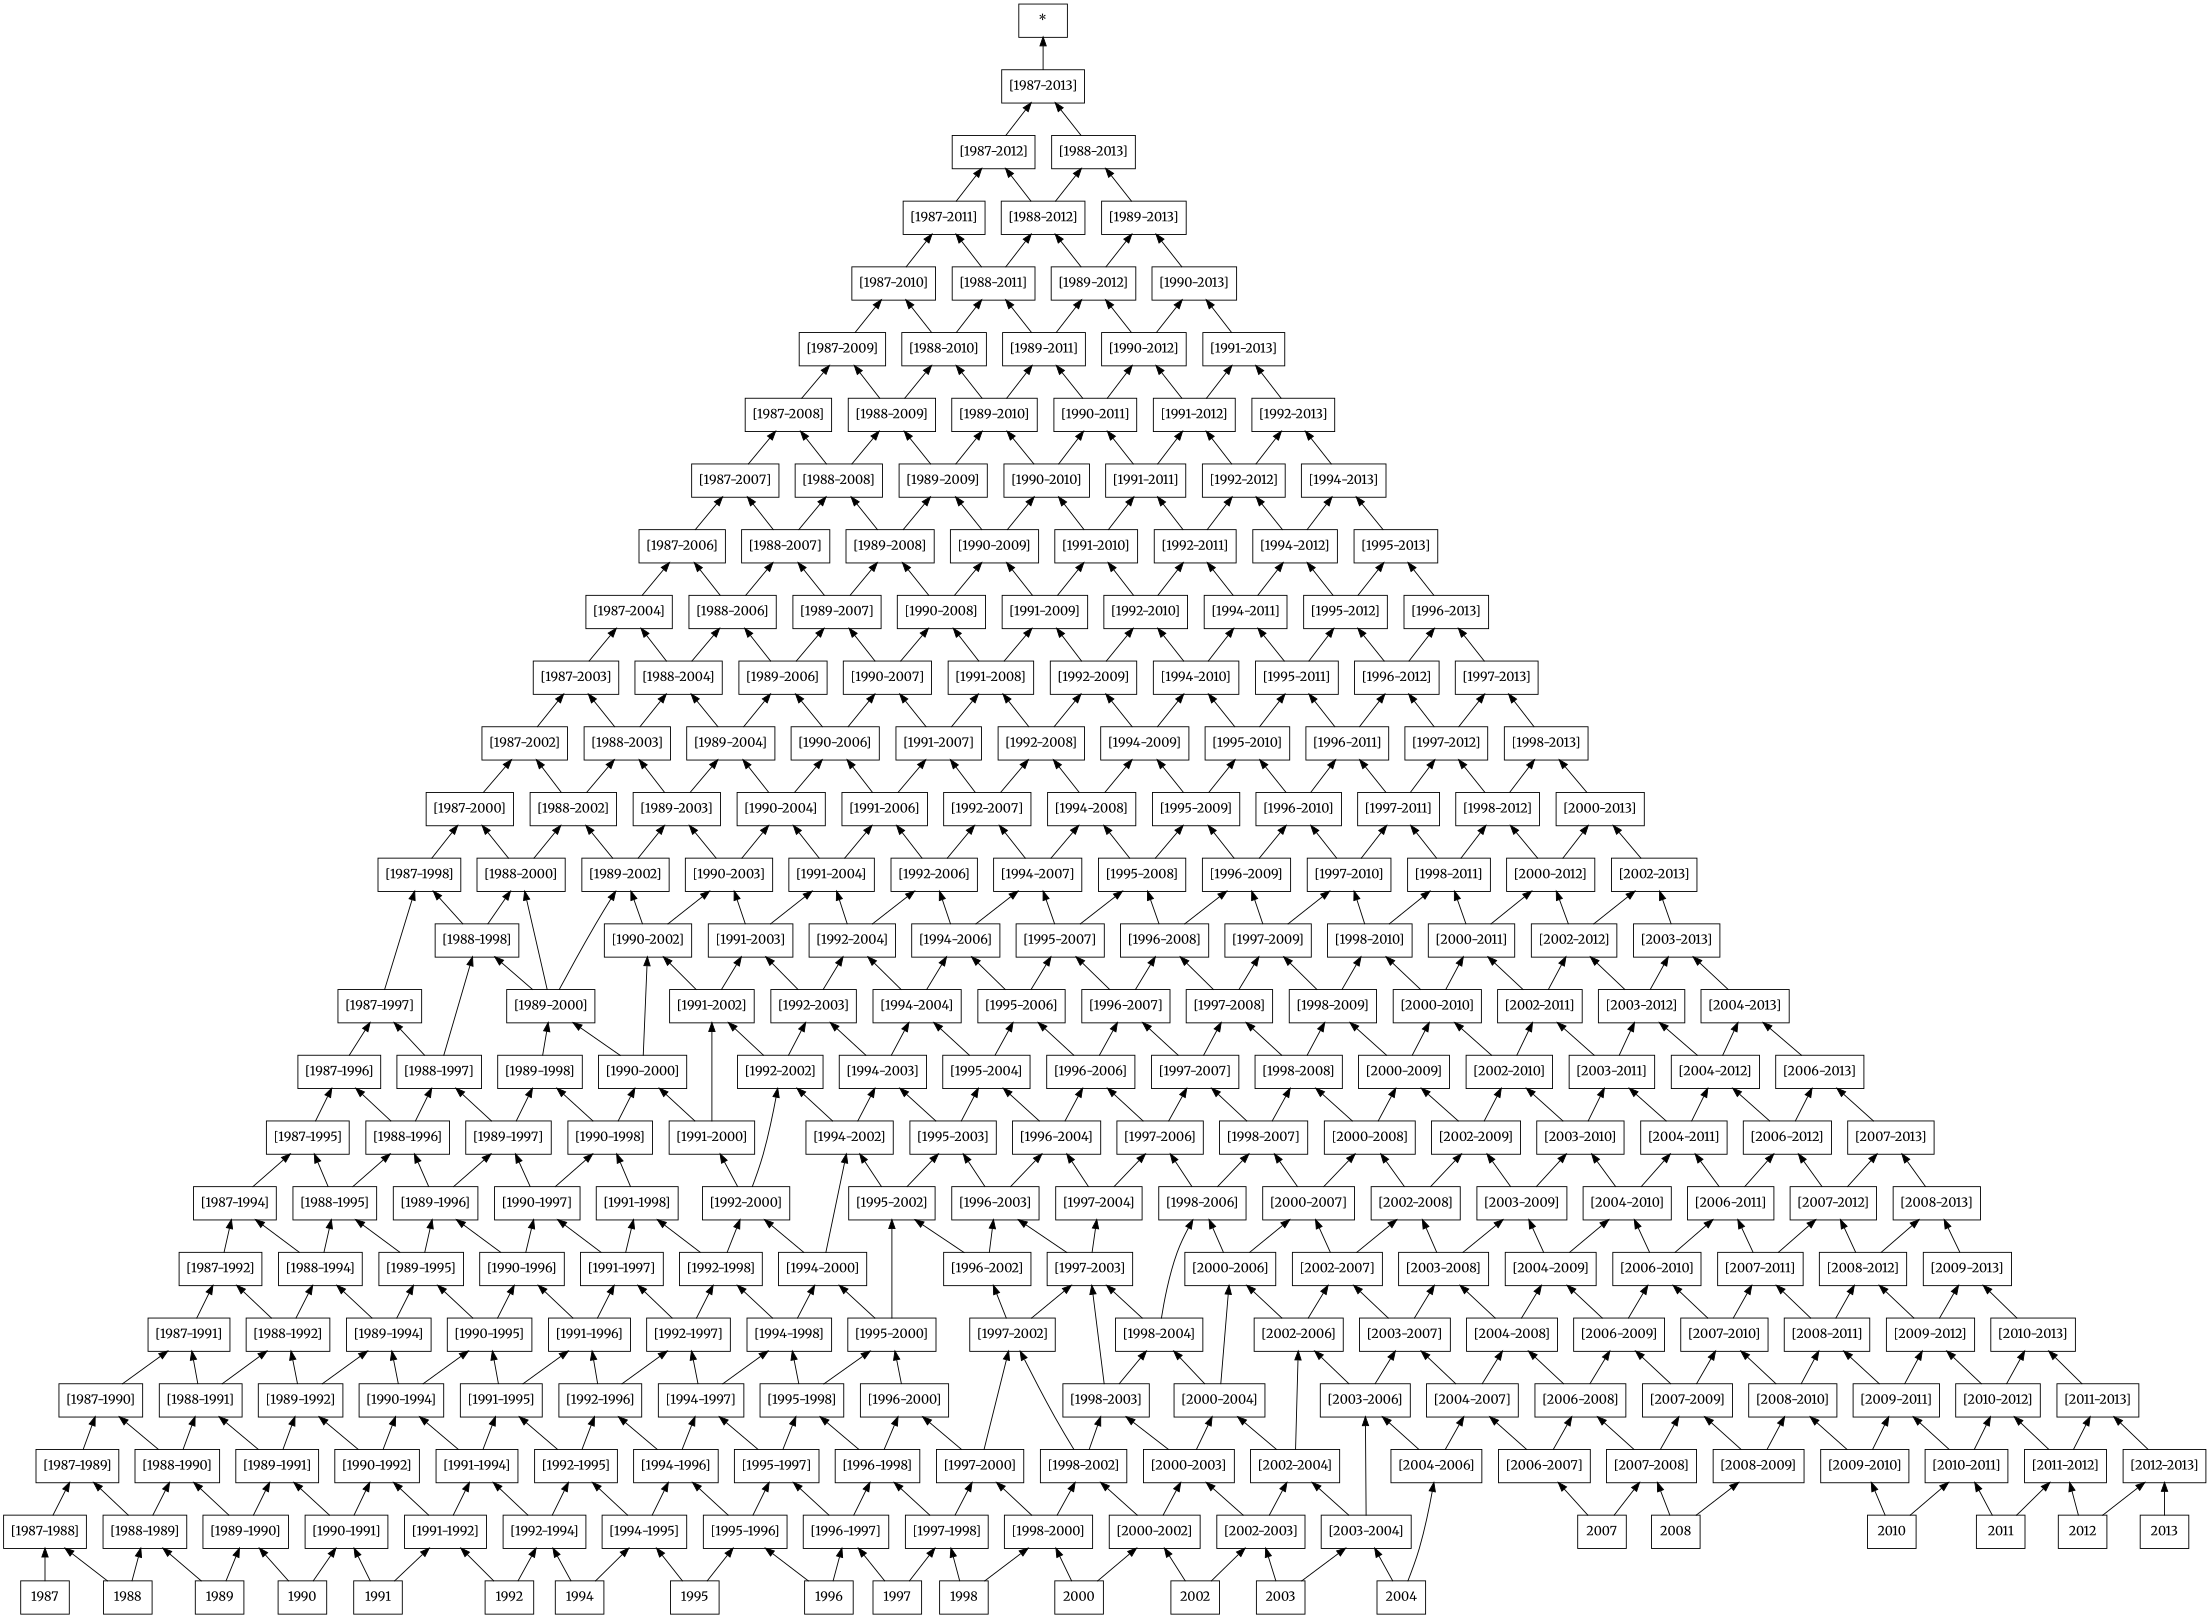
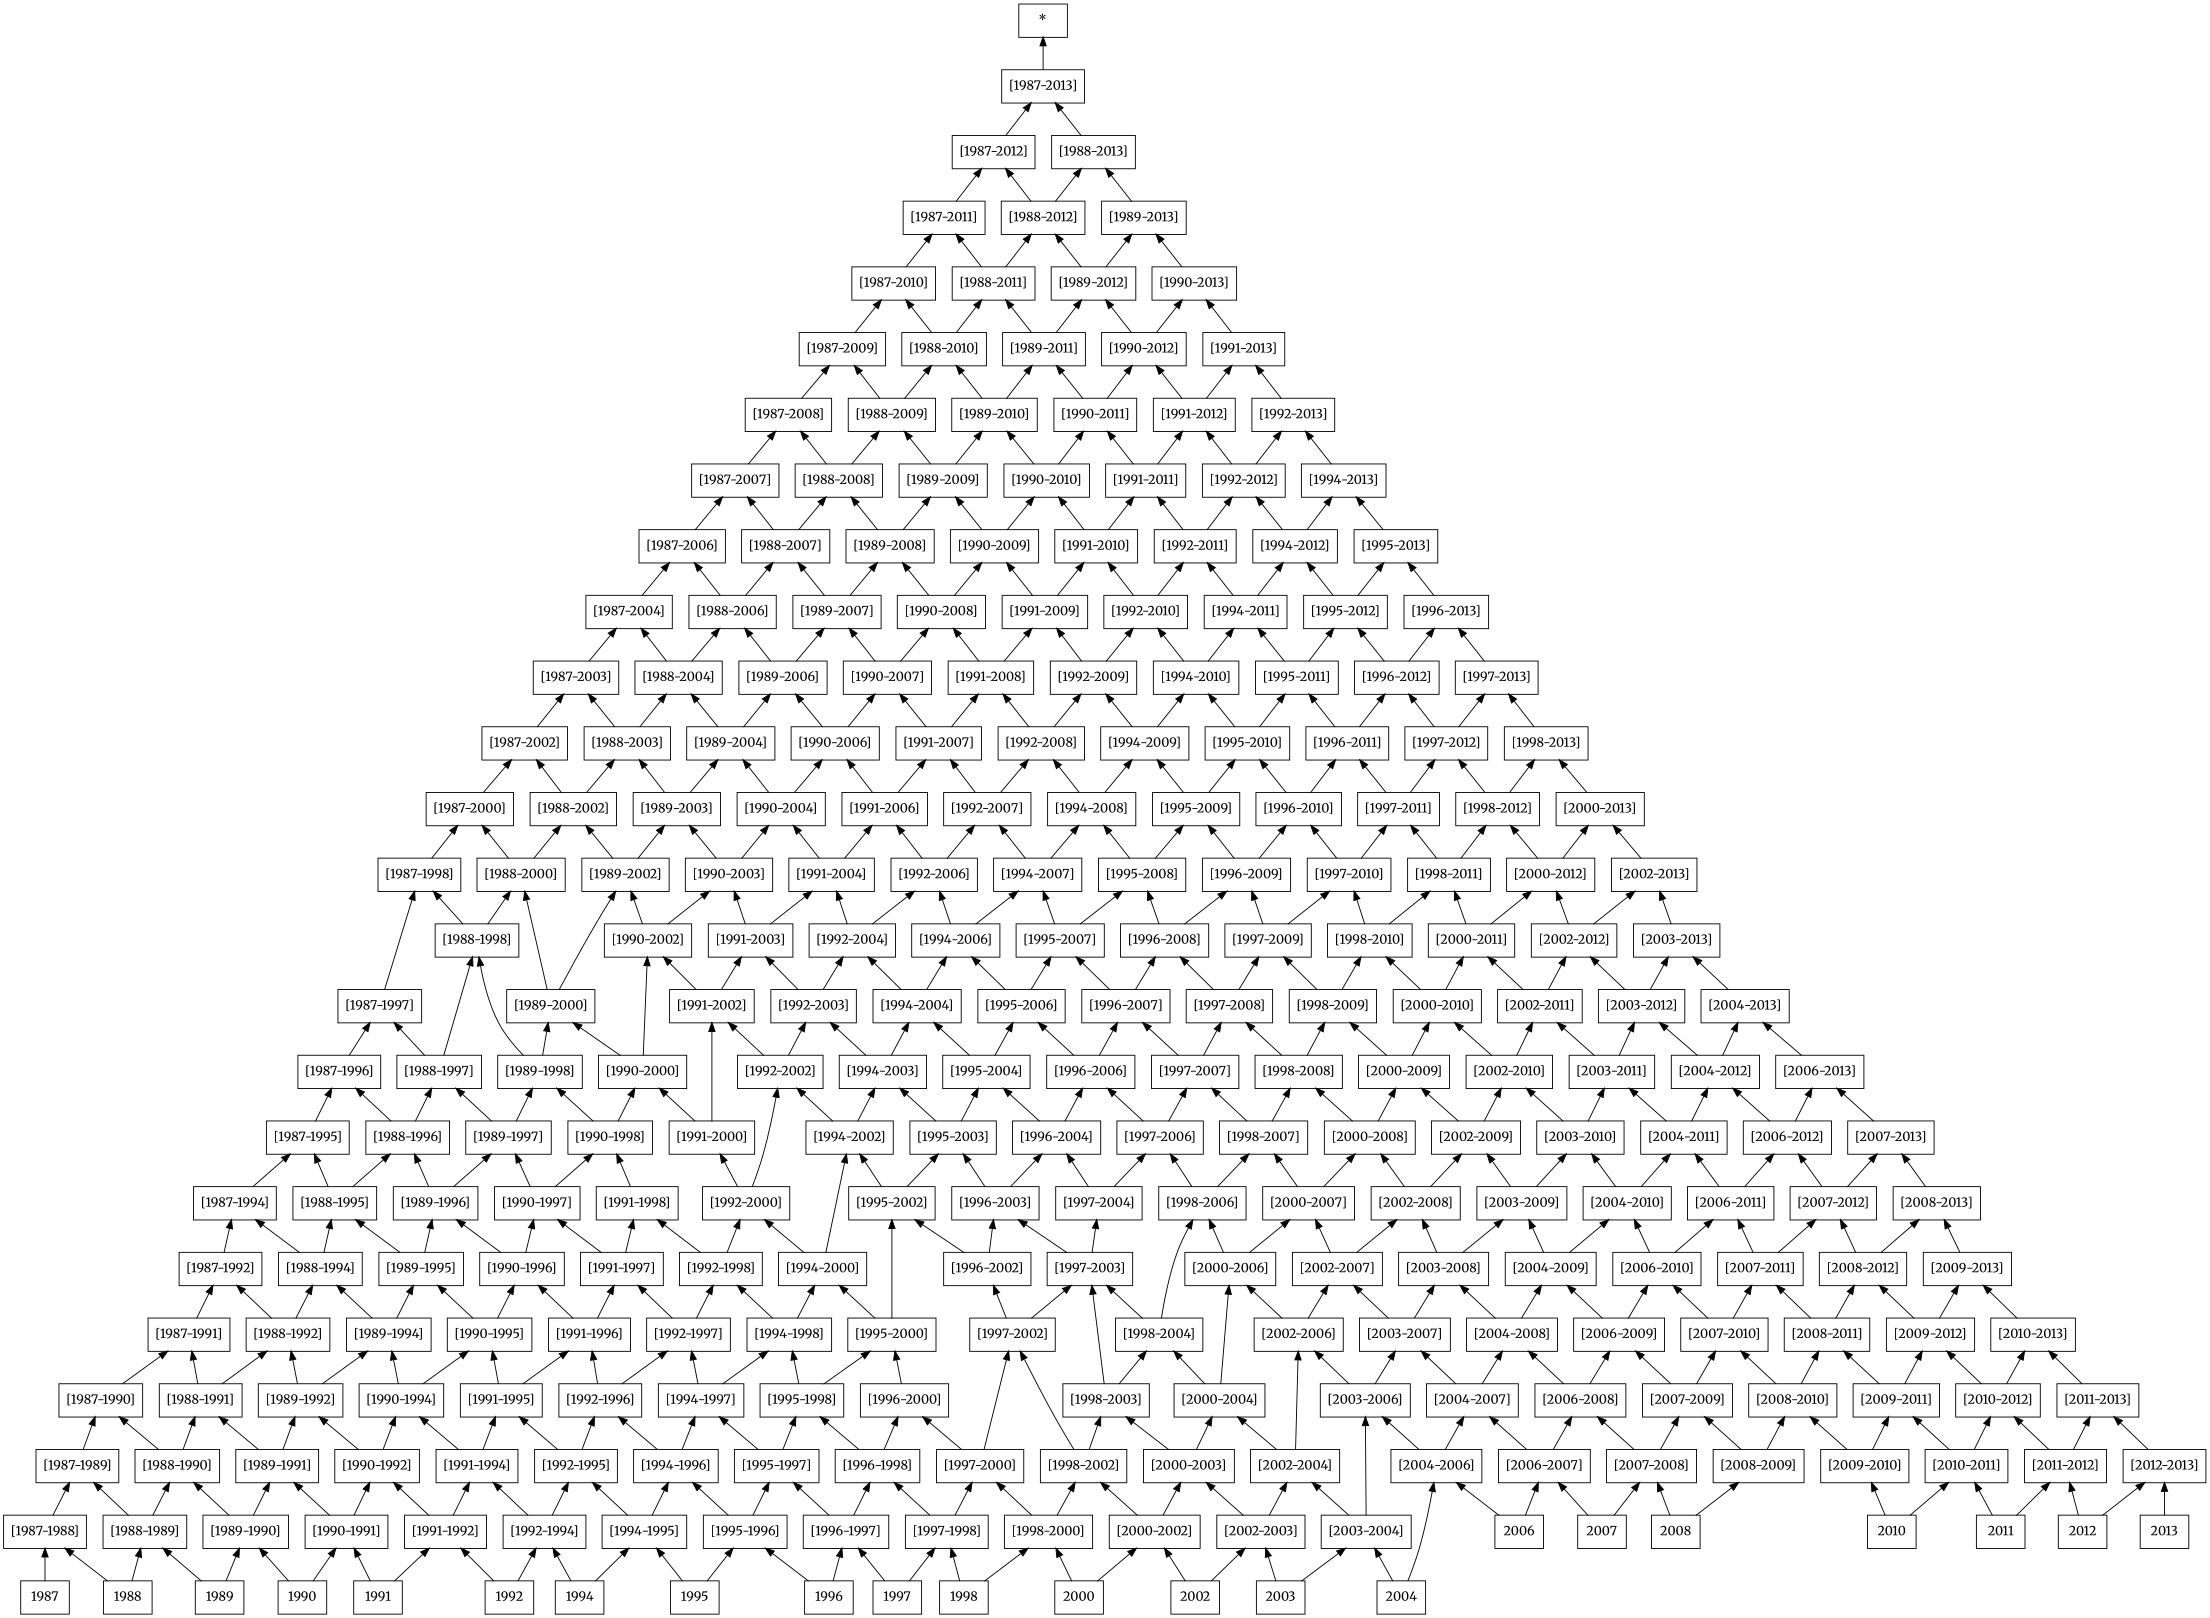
(517, 976) -> (495, 1014)
none -> (1519, 1532)
